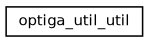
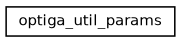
(74, 21) -> (90, 21)
